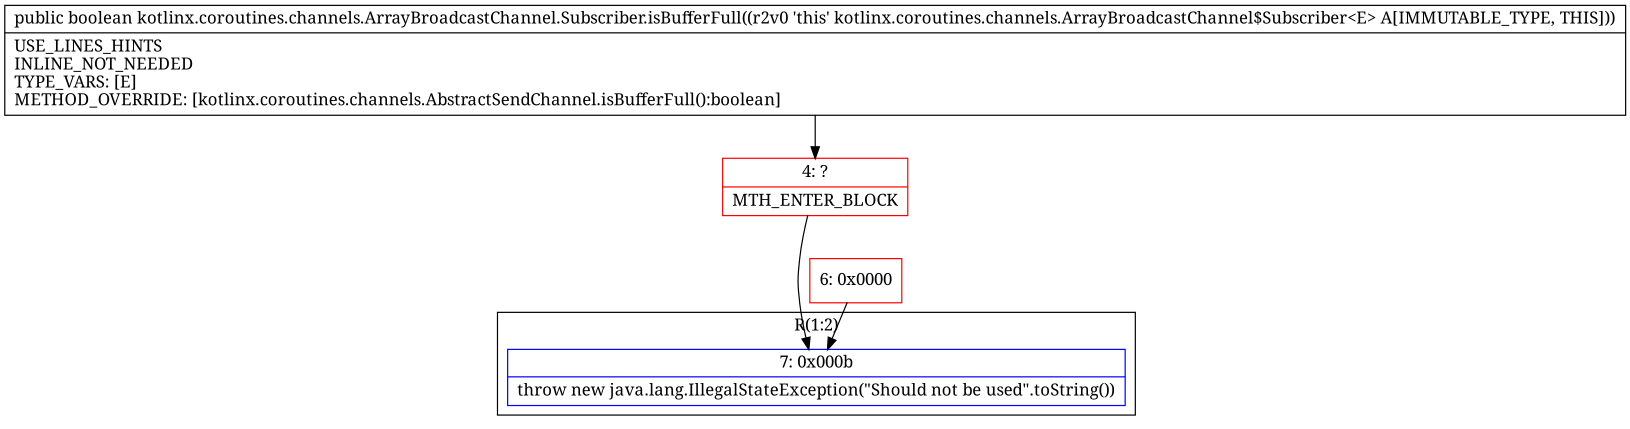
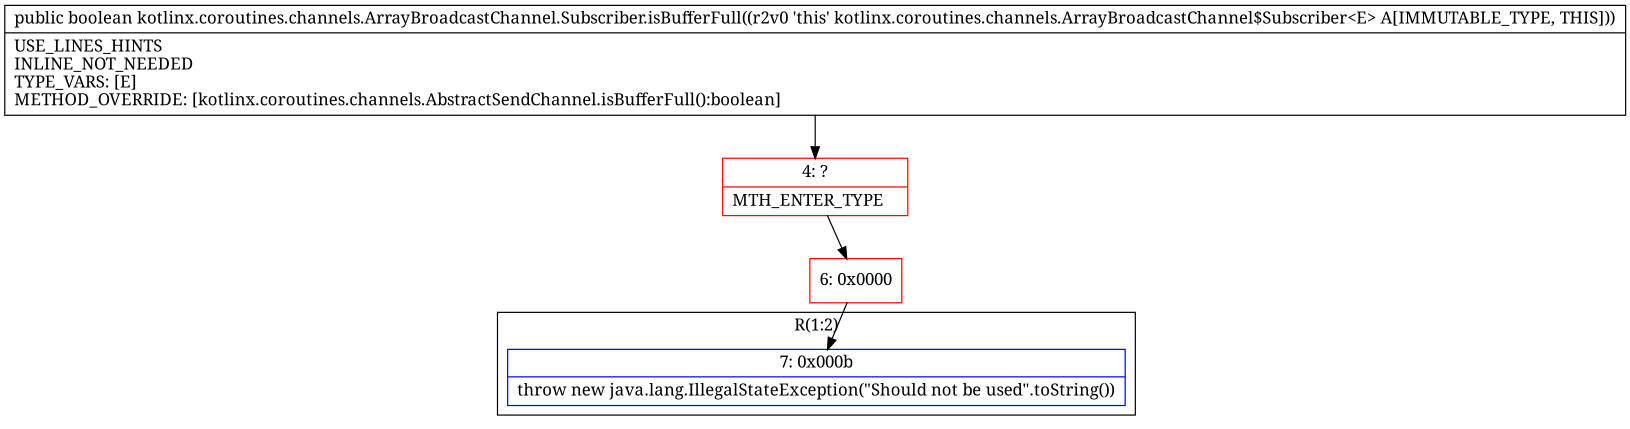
(815, 201) -> (808, 201)
(798, 276) -> (835, 232)
